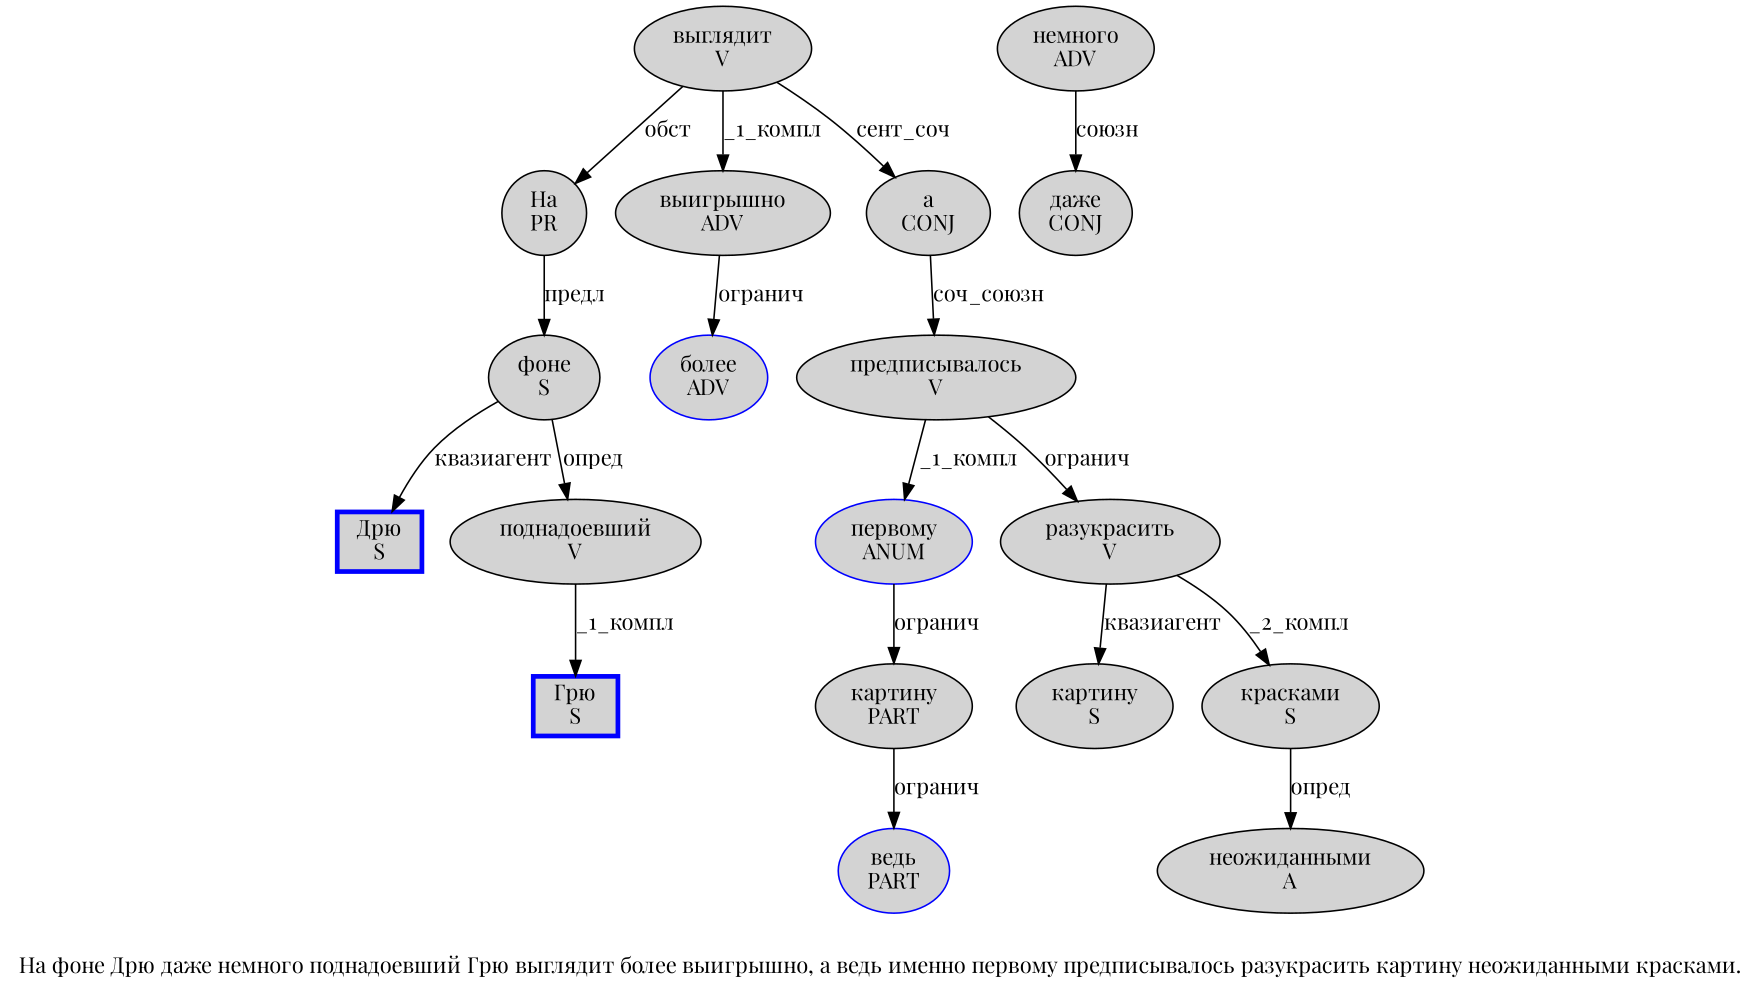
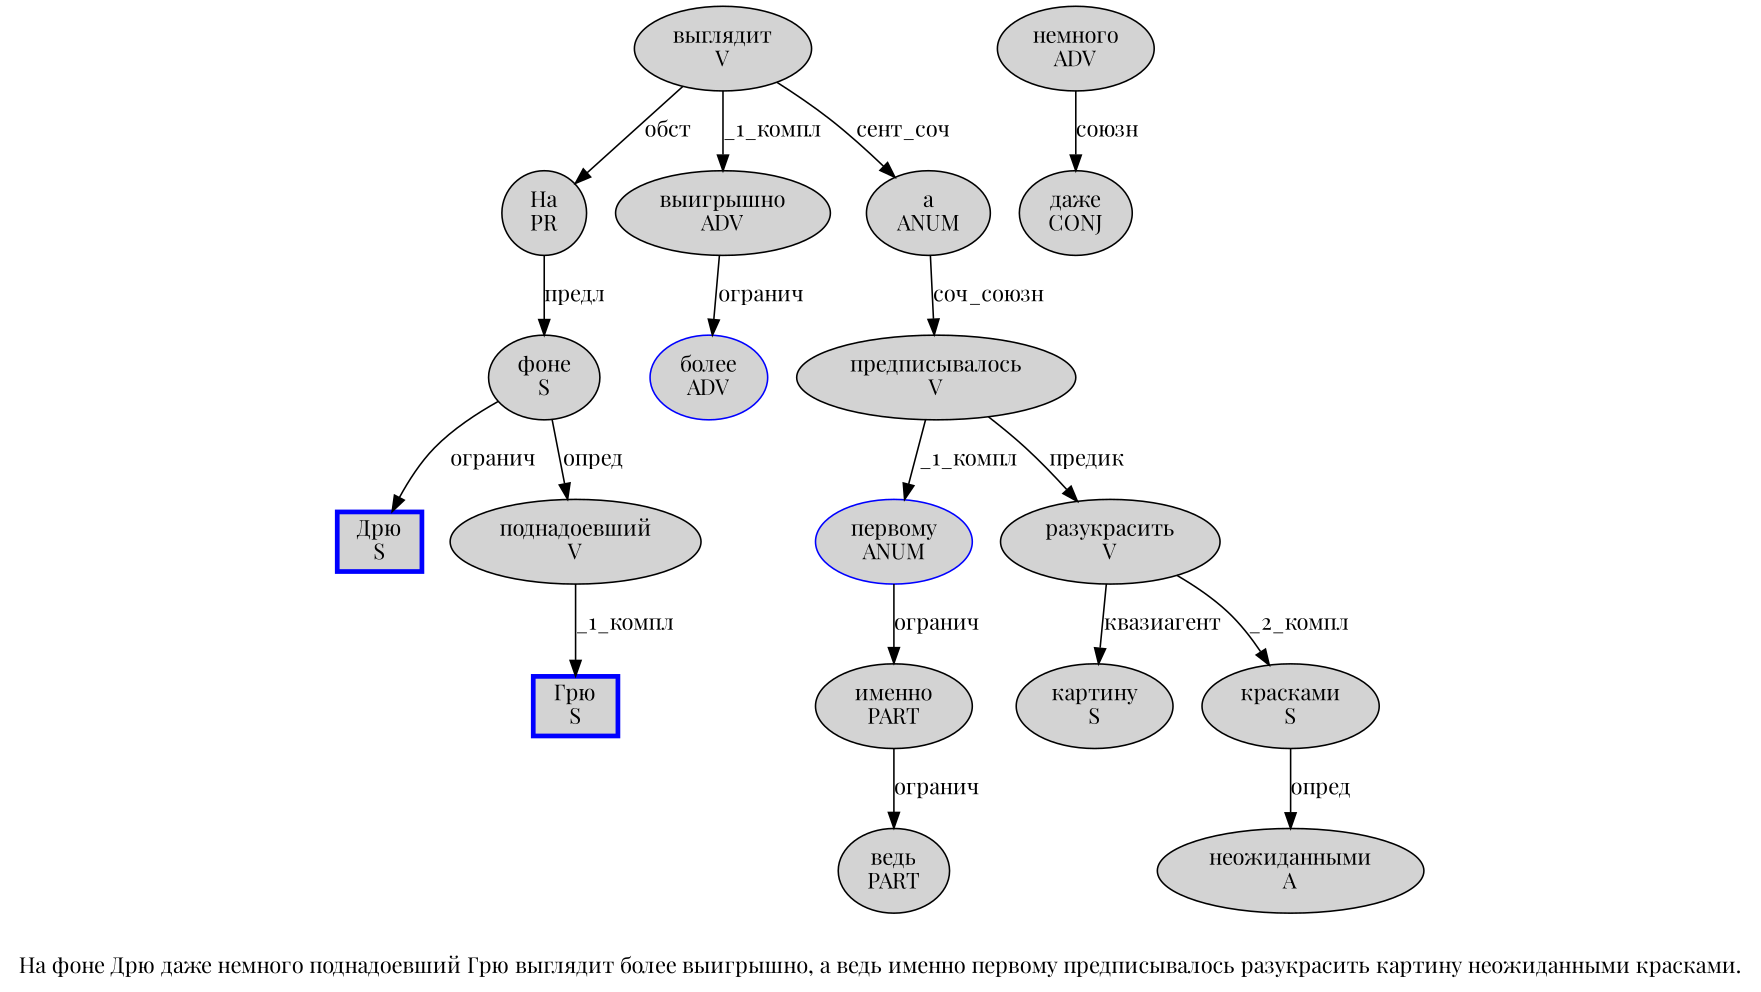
(928, 213) -> (928, 213)
(493, 460) -> (493, 460)
(1088, 460) -> (1088, 460)
(894, 706) -> (894, 706)
(894, 871) -> (894, 871)
